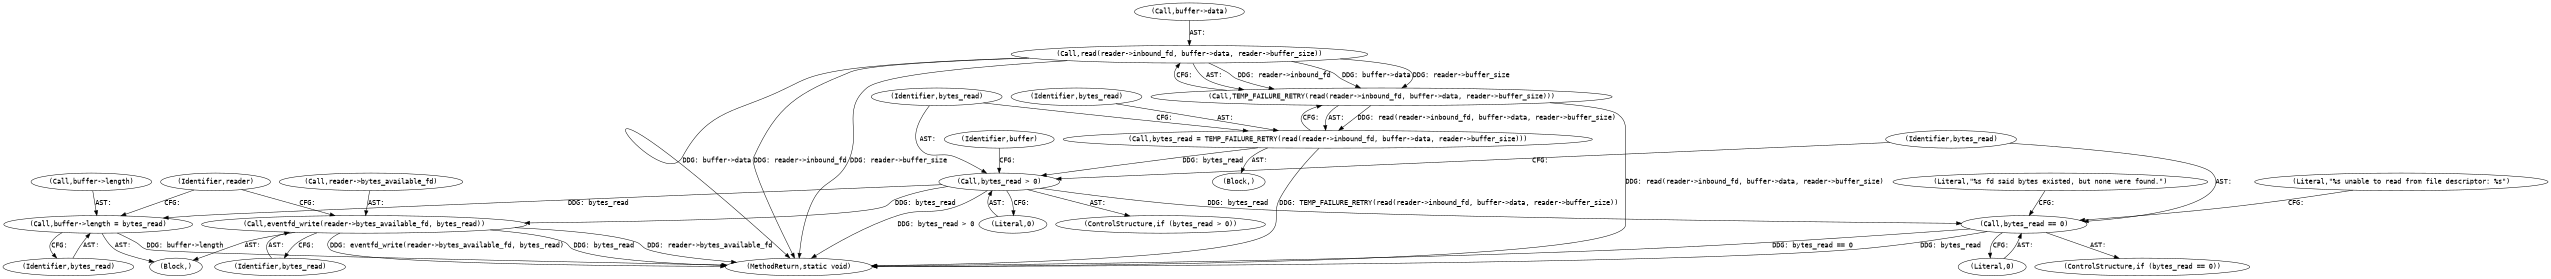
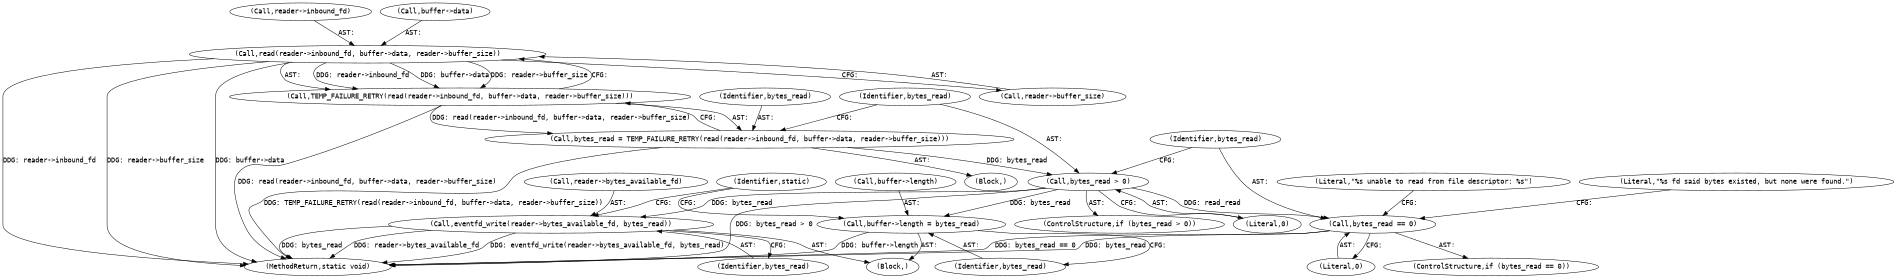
none -> (301, 12)
none -> (1053, 97)
(999, 139) -> none
(216, 182) -> (771, 182)
(1238, 203) -> (1212, 203)
